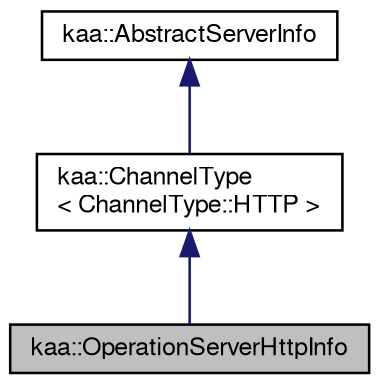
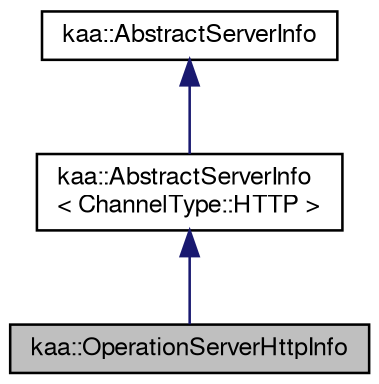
(190, 192) -> (190, 192)
